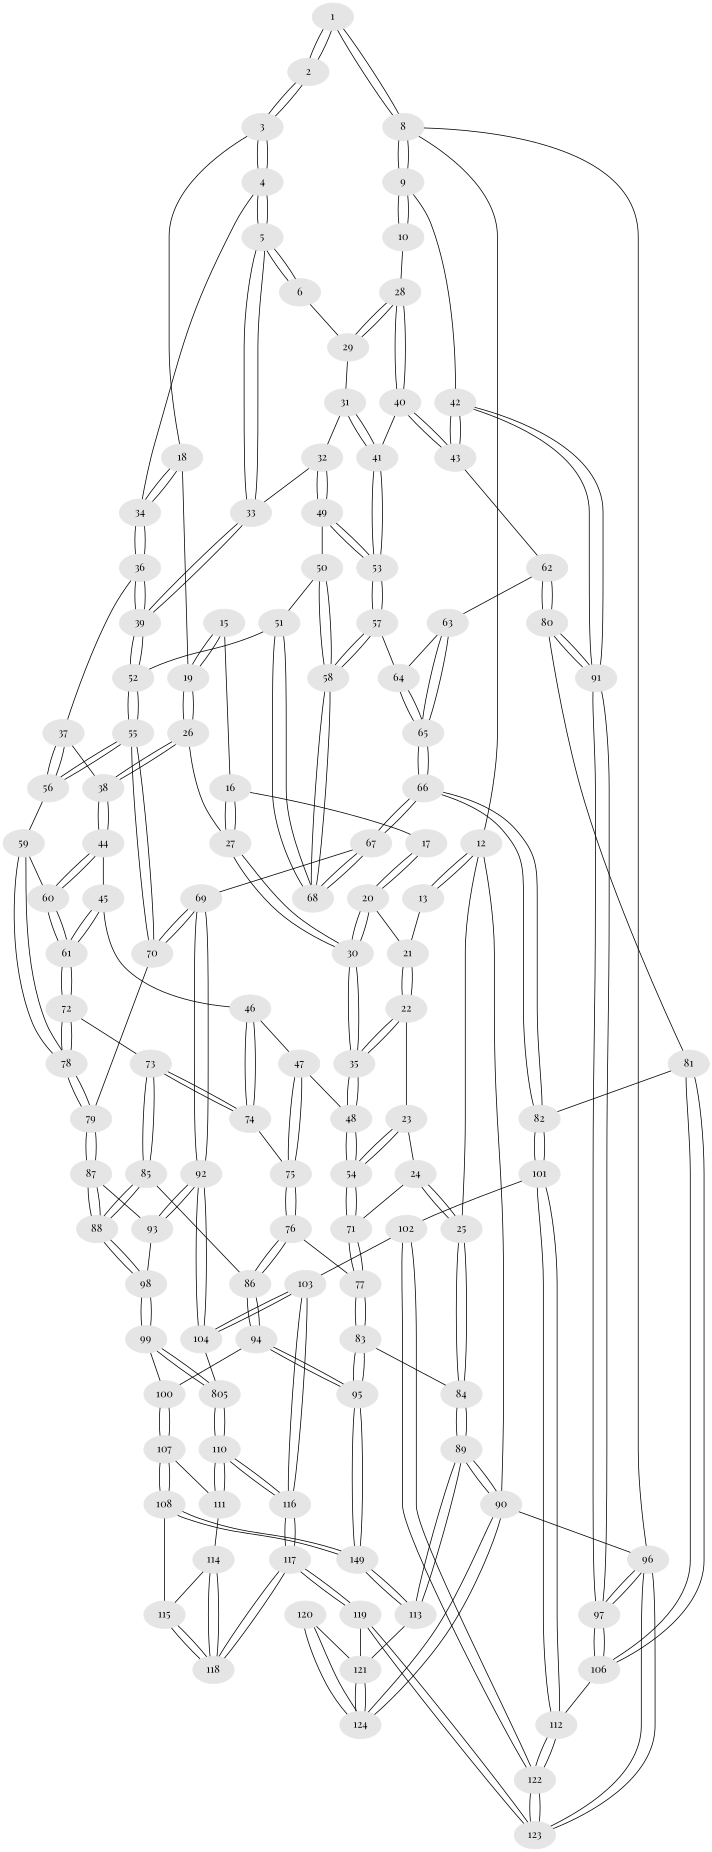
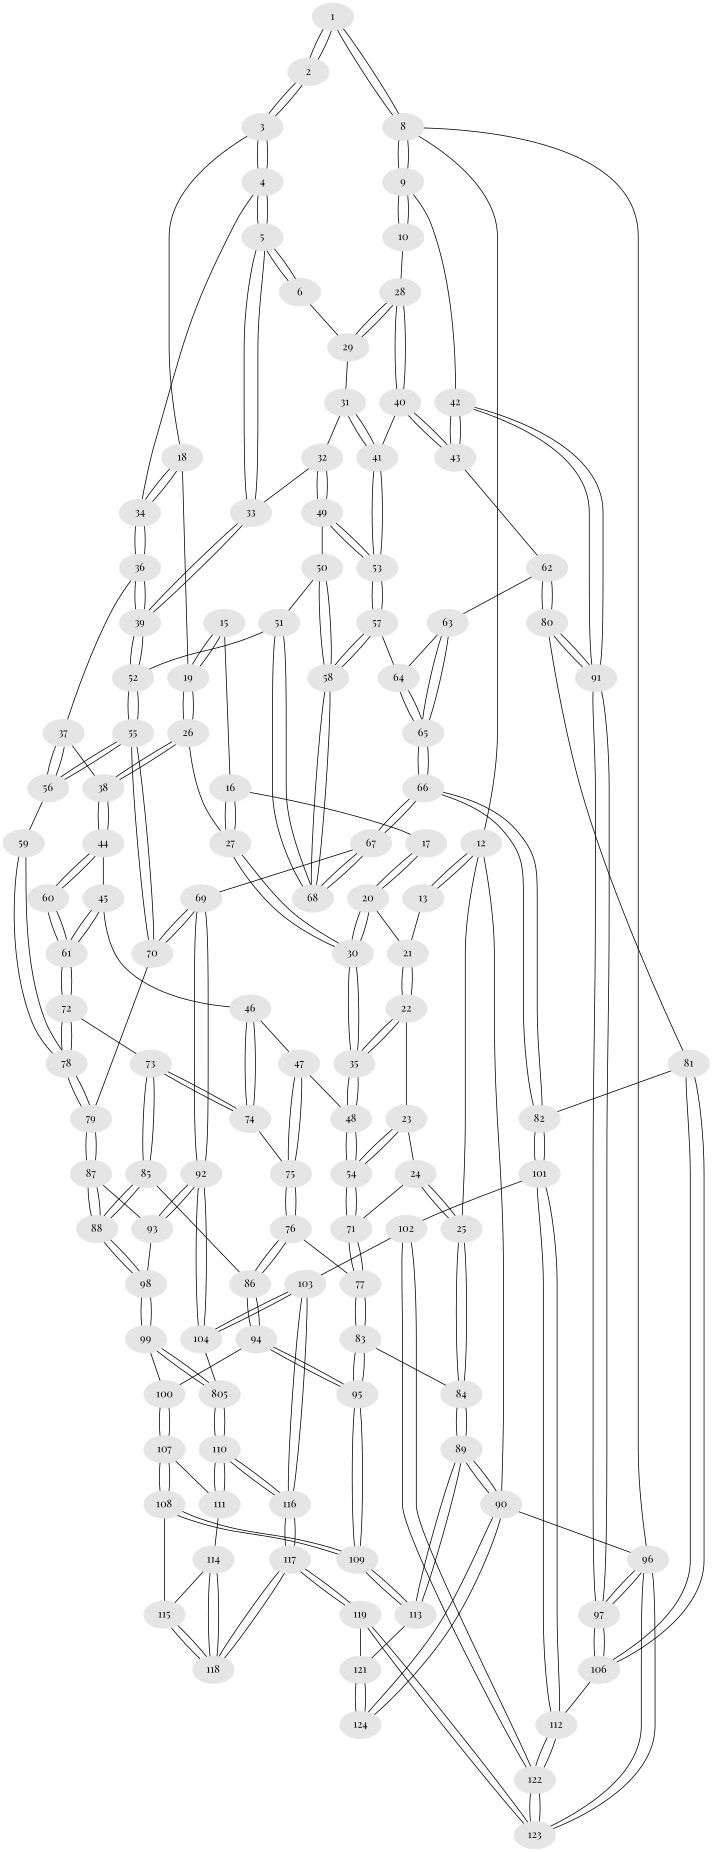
(36, 871) -> none
(357, 1560) -> (357, 1560)
(305, 1615) -> none
